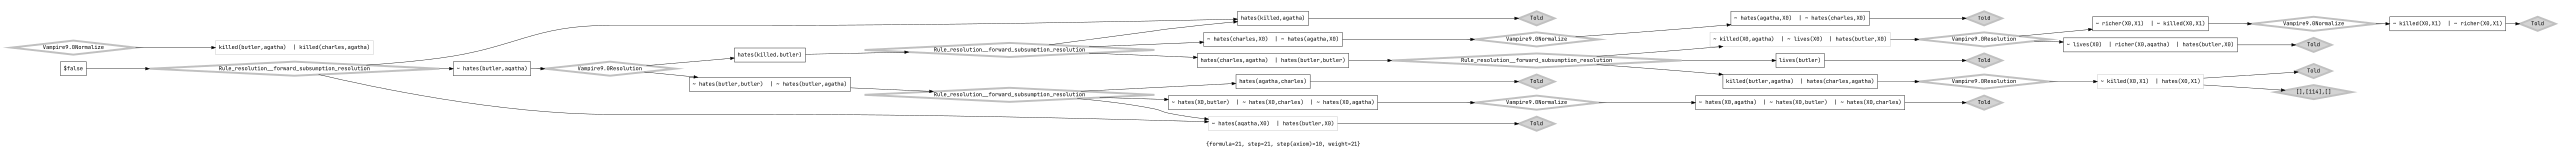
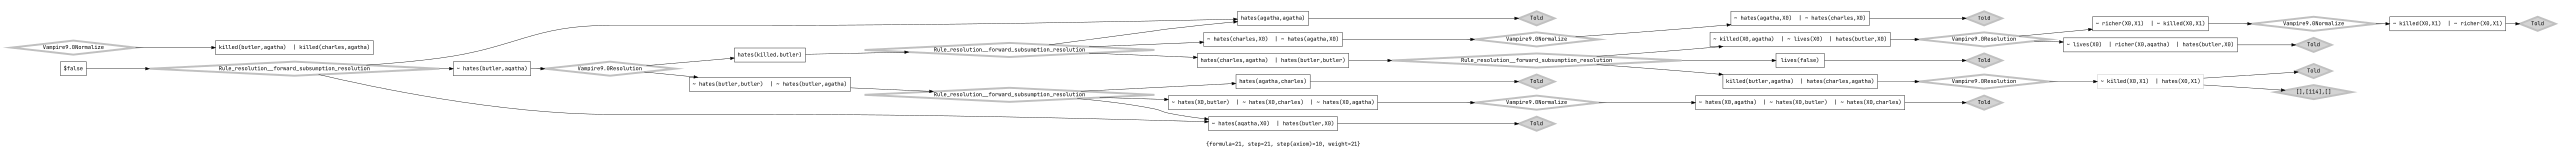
(1273, 18) -> (1273, 18)
(1800, 39) -> (1800, 39)
(294, 48) -> (294, 48)
(1800, 60) -> (1800, 60)
(1273, 124) -> (1273, 124)
